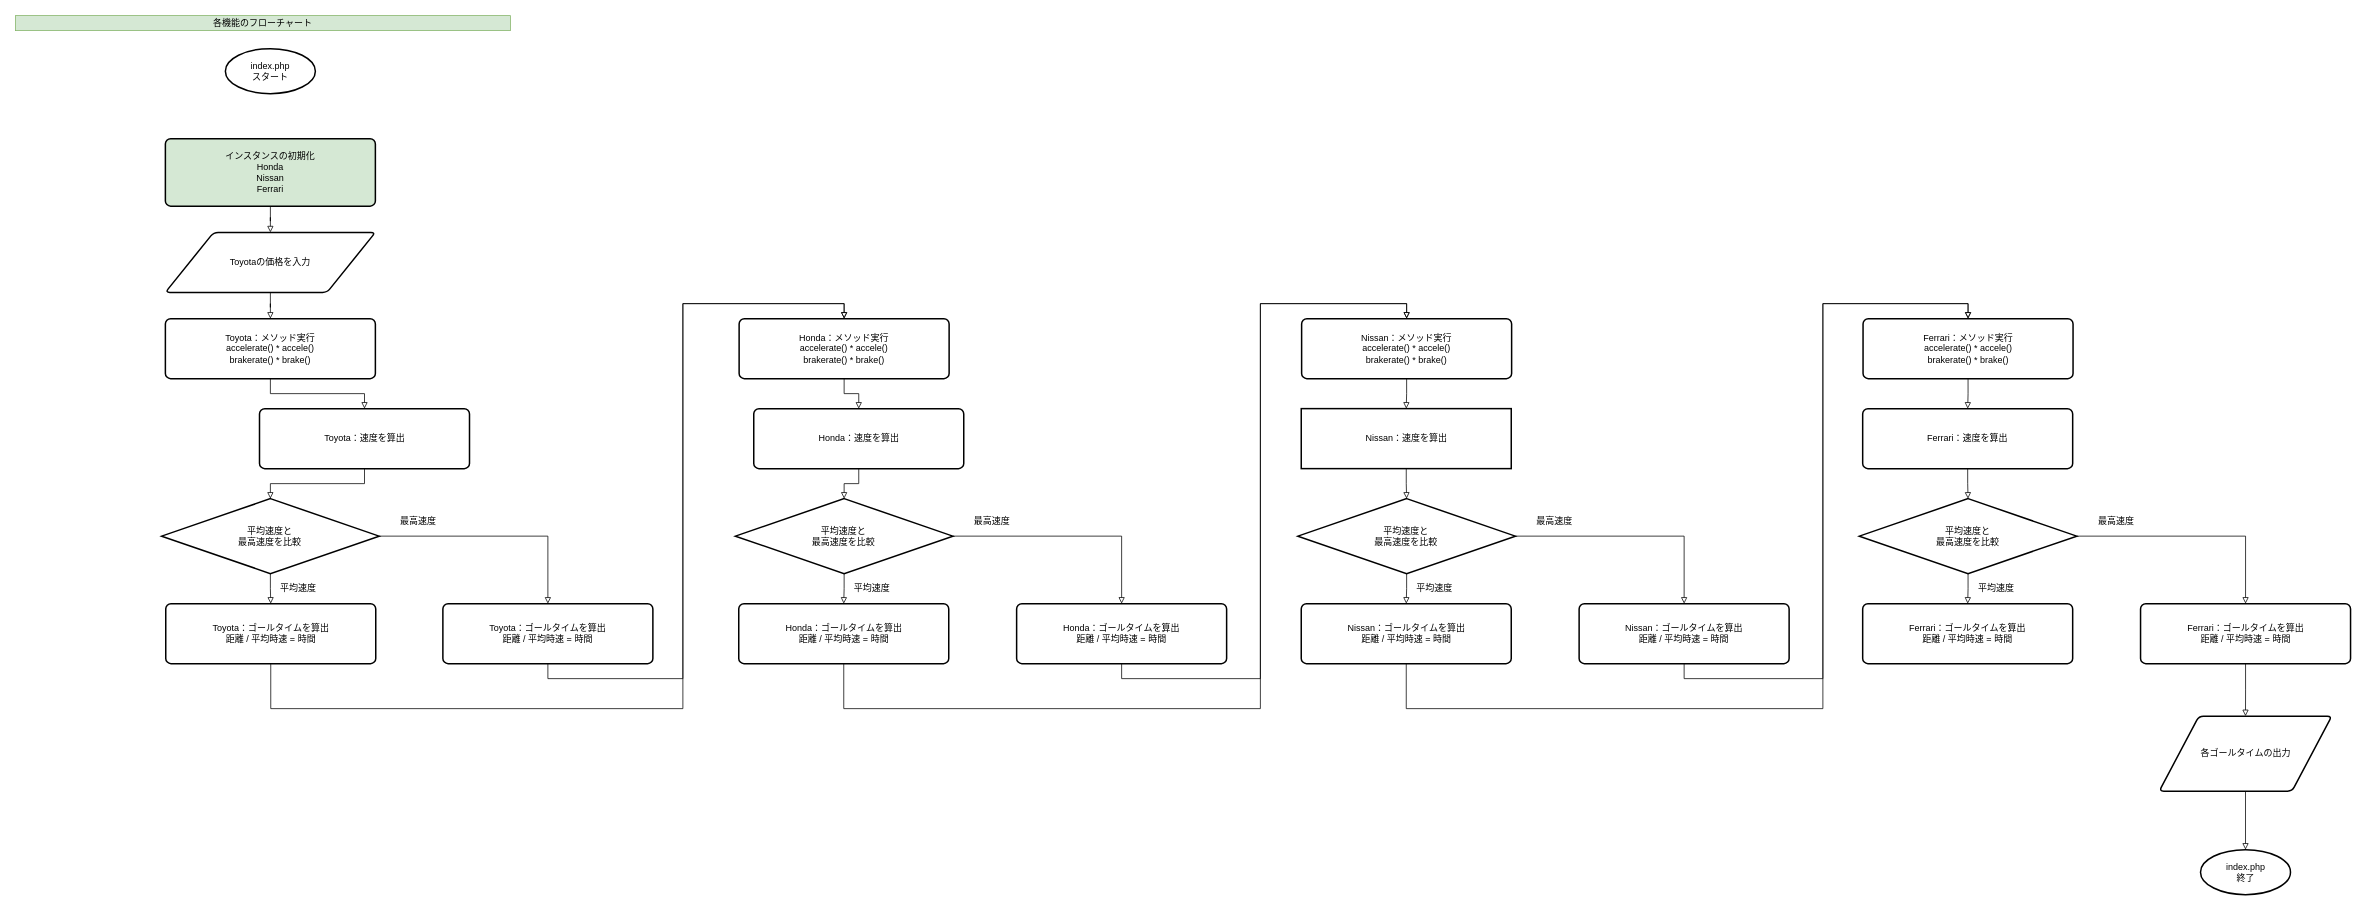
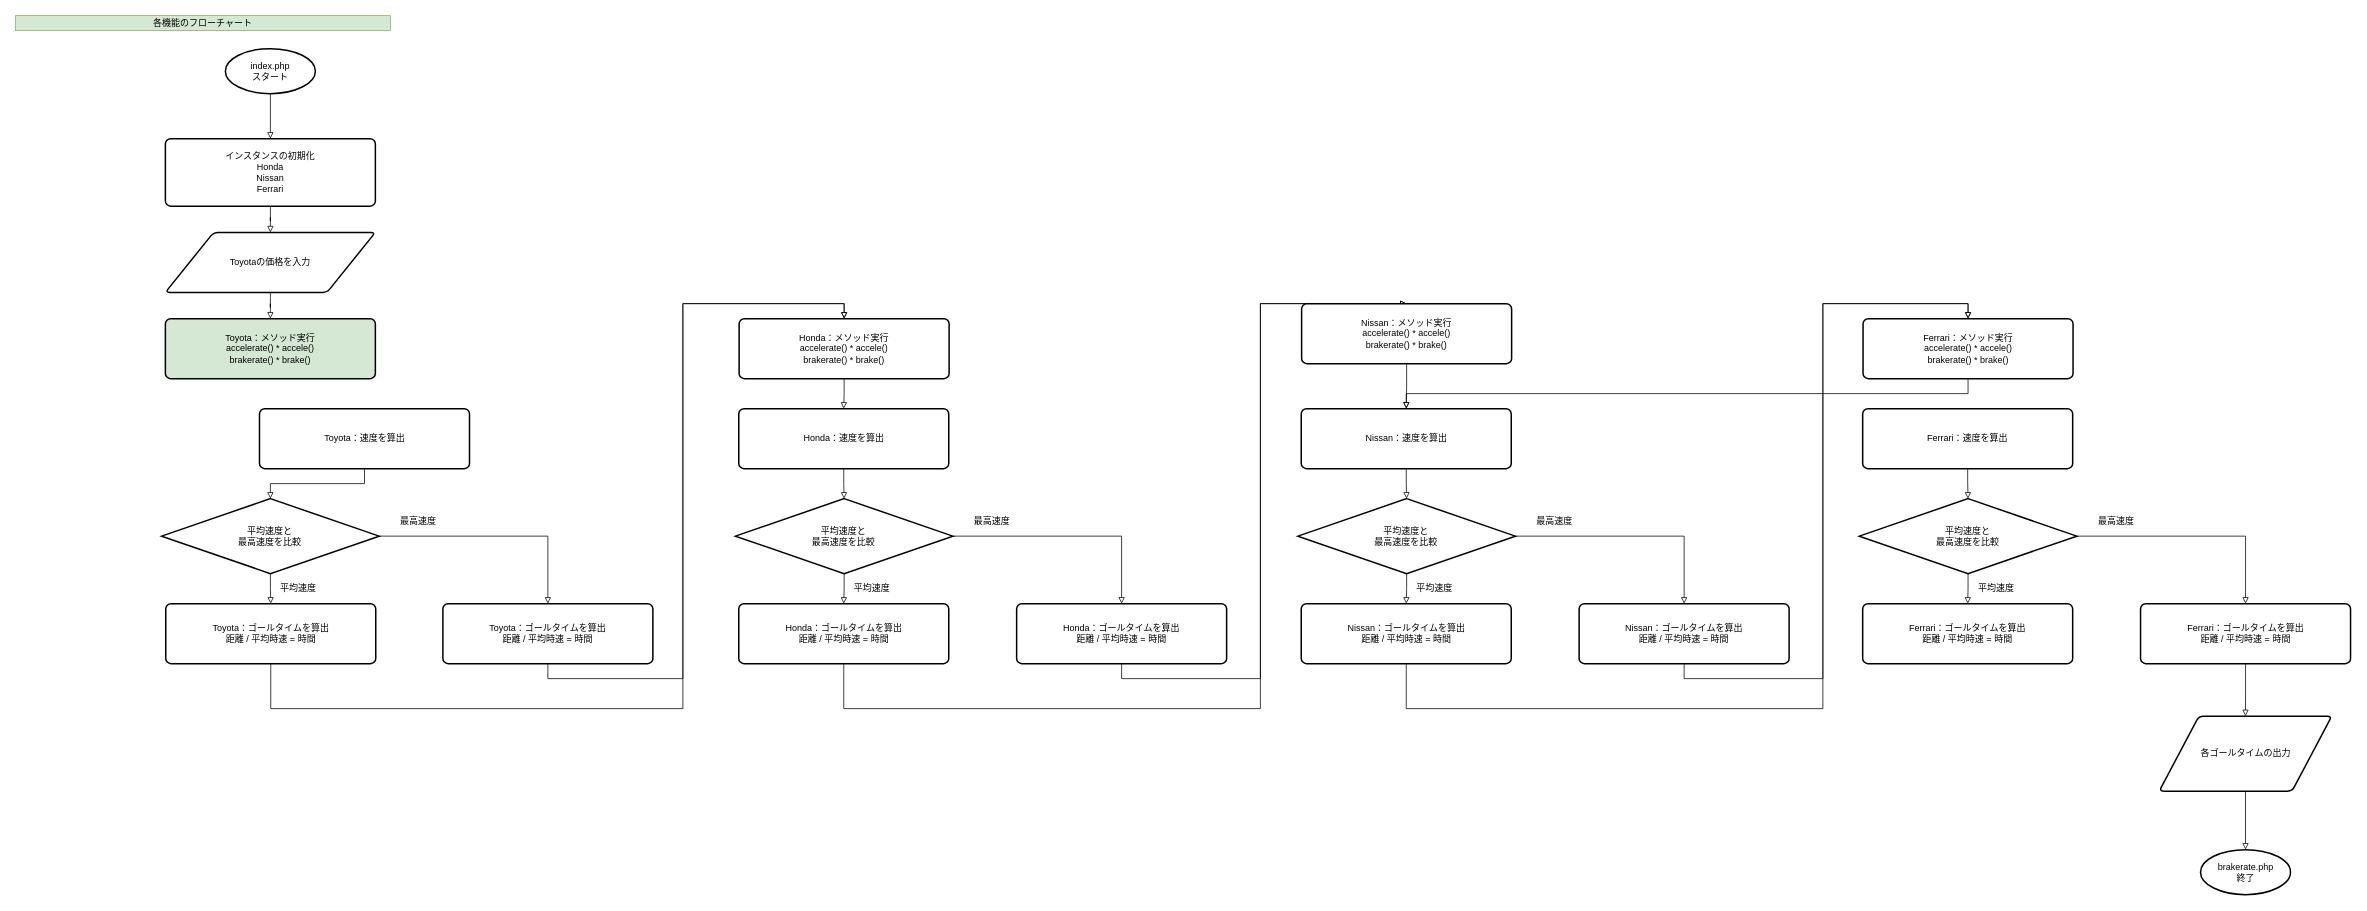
(263, 23) -> (203, 23)
none -> (270, 113)
(270, 172) -> (270, 172)
(270, 348) -> (270, 348)
(1407, 348) -> (1407, 333)
(313, 393) -> none
(1968, 397) -> (1690, 393)
(859, 438) -> (844, 438)
(1406, 438) -> (1406, 438)
(2246, 872) -> (2246, 872)
